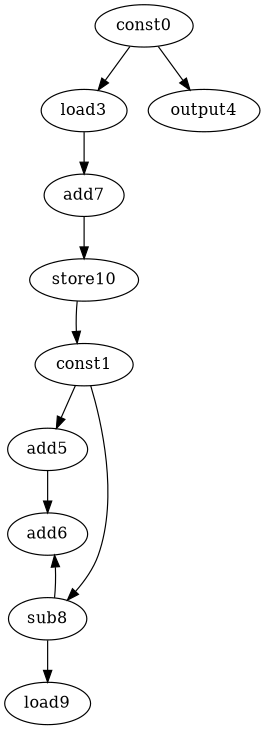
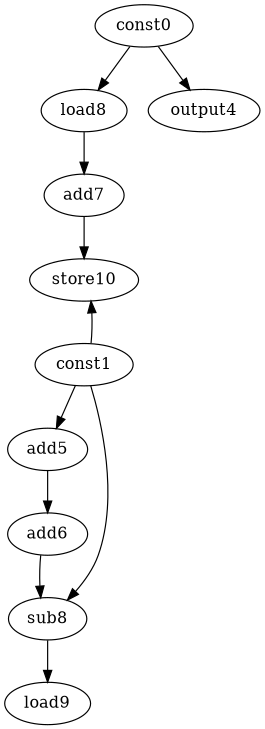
(84, 111) -> (84, 111)
(76, 316) -> (92, 328)
(55, 583) -> (40, 571)
